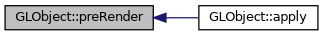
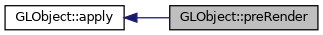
(182, 18) -> (153, 18)
